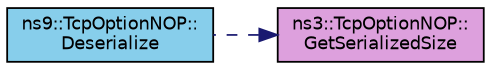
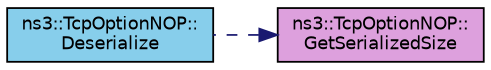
(110, 35) -> (110, 35)
